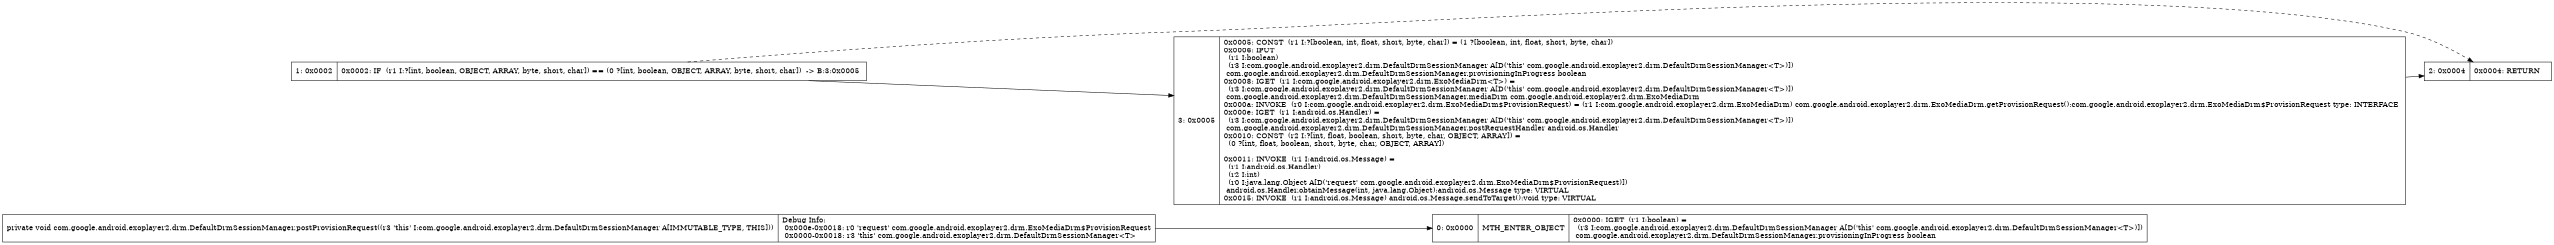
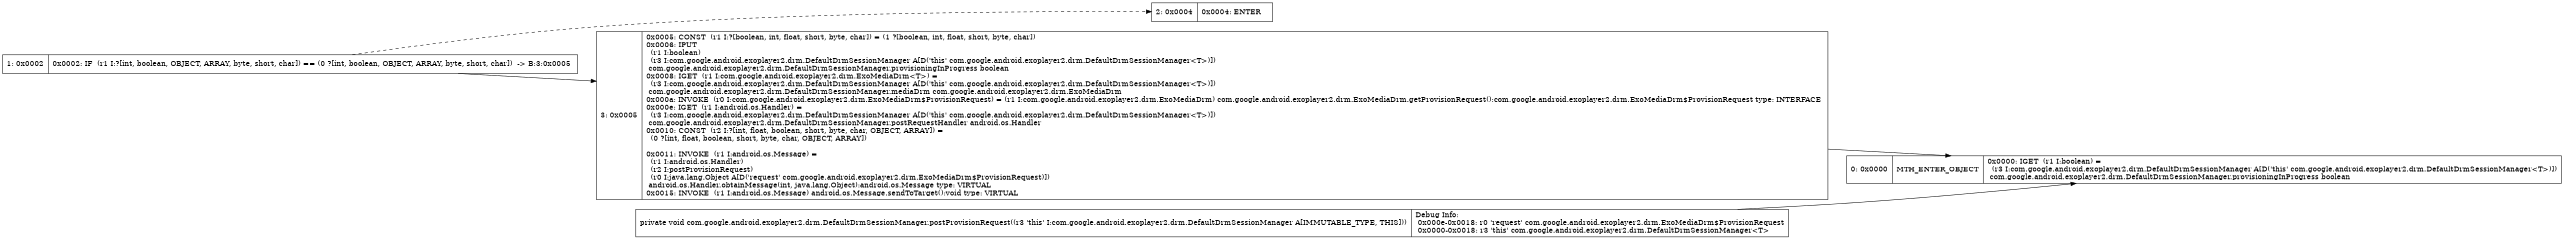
(2511, 71) -> (1235, 12)
(2412, 77) -> (1887, 152)
(1242, 175) -> (700, 170)
